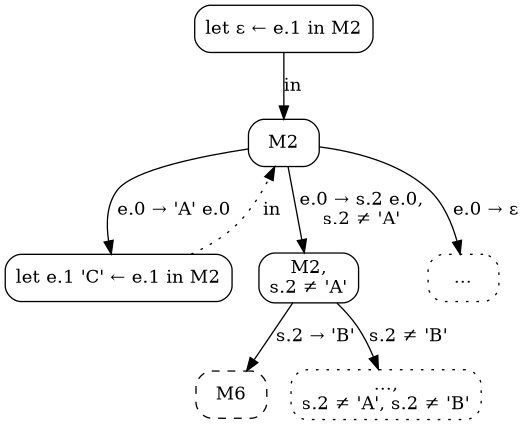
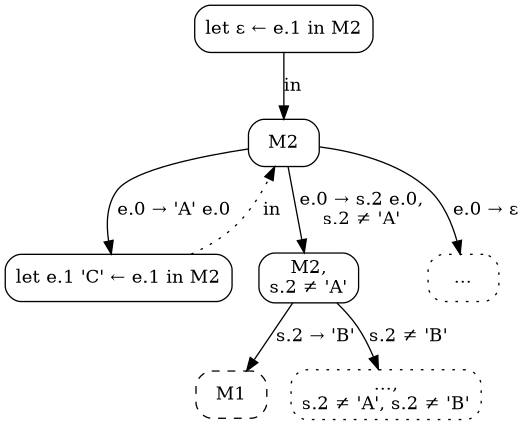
(231, 395) -> (231, 395)
